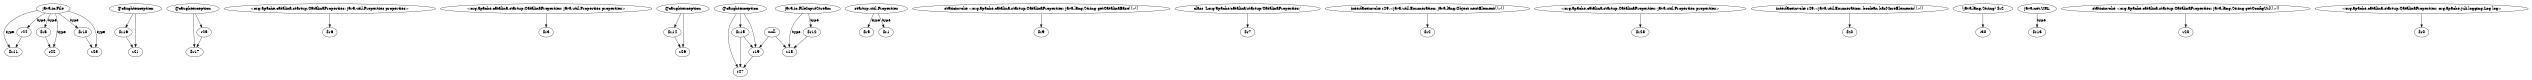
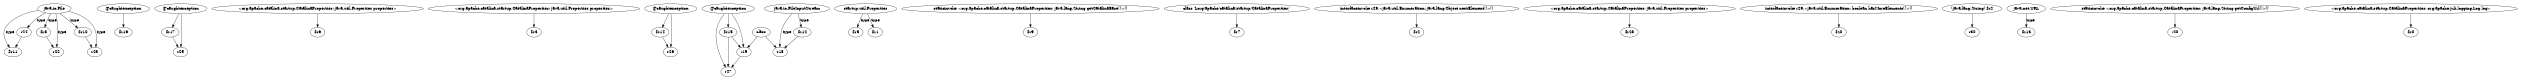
(772, 32) -> (761, 32)
(200, 41) -> (175, 41)
(136, 52) -> none
